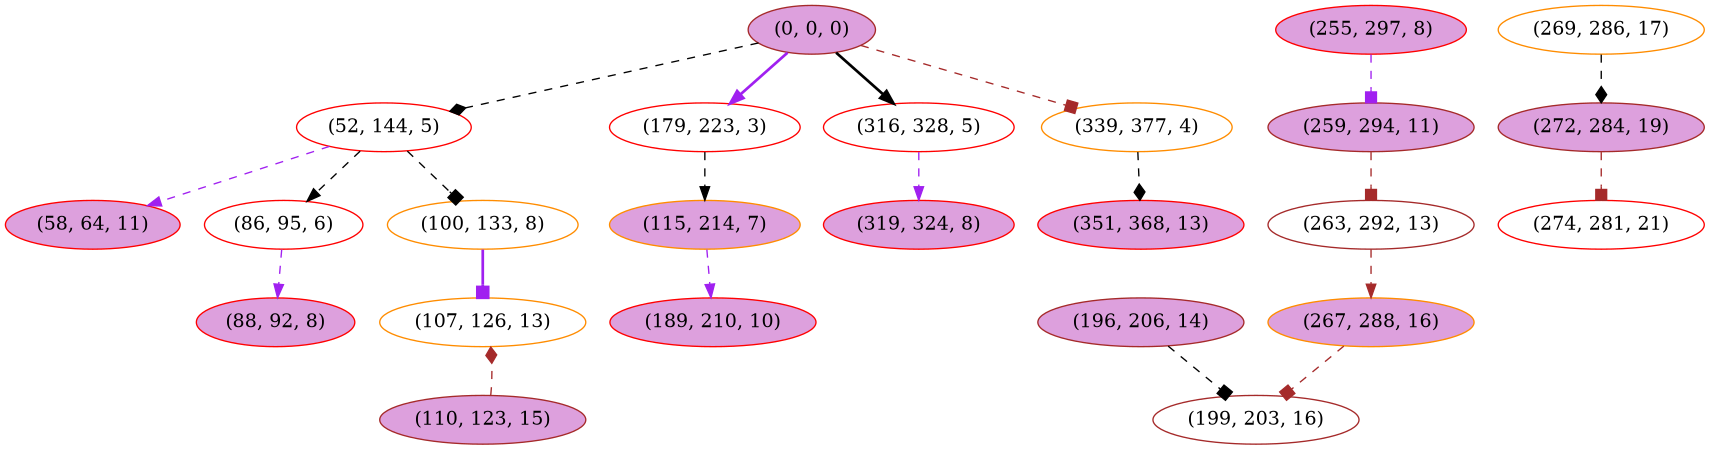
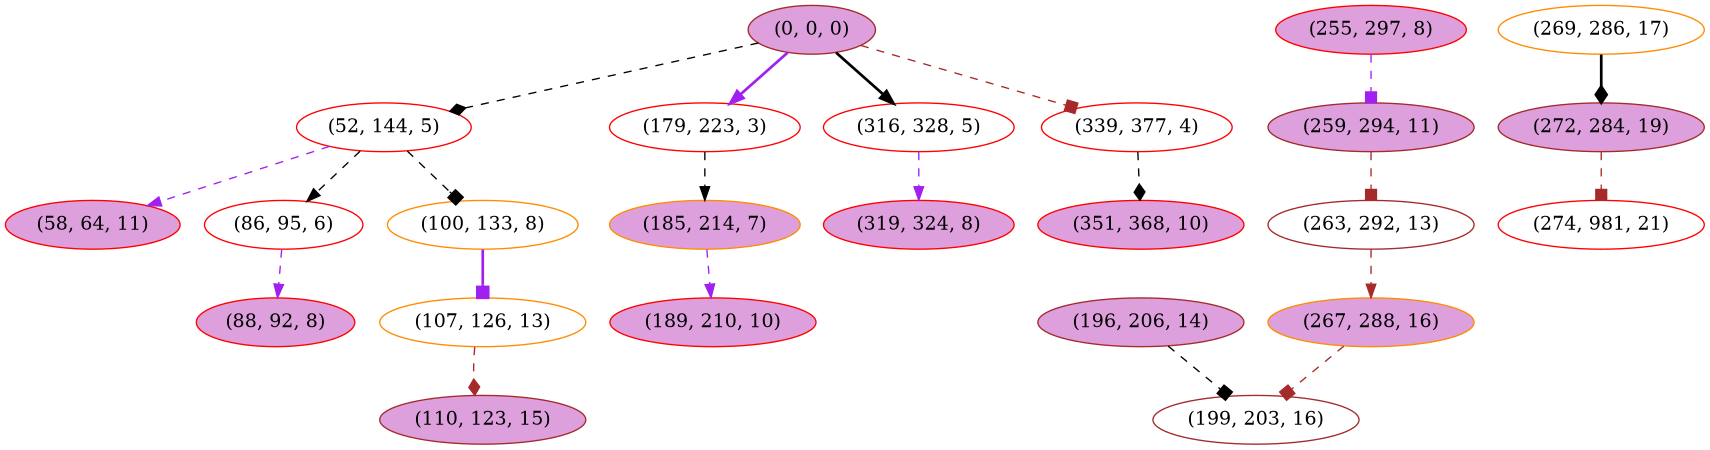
(1601, 71) -> (1601, 71)
(1137, 127) -> (1137, 127)
(705, 225) -> (705, 225)
(1141, 225) -> (1141, 225)
(1601, 225) -> (1601, 225)
(492, 379) -> (474, 363)
